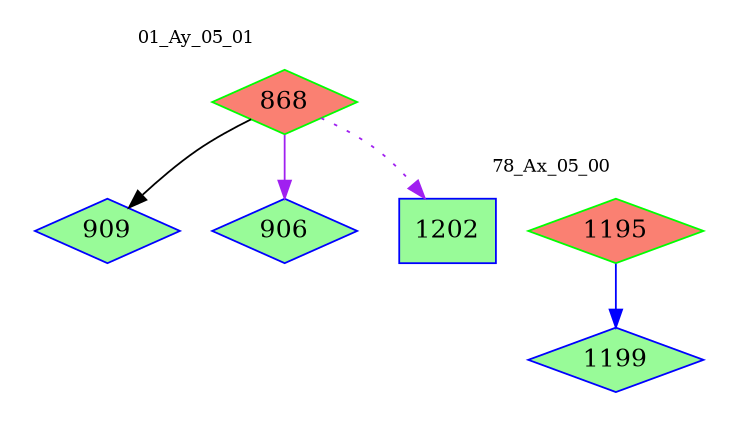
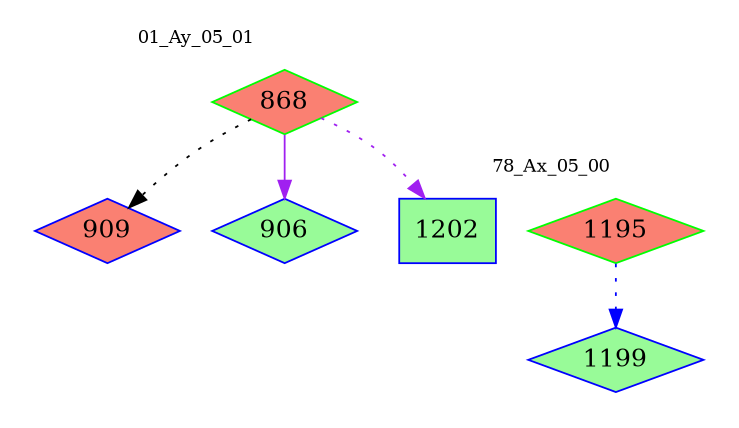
(194, 153) -> (194, 153)
(107, 231) -> (107, 231)
(616, 287) -> (616, 287)
